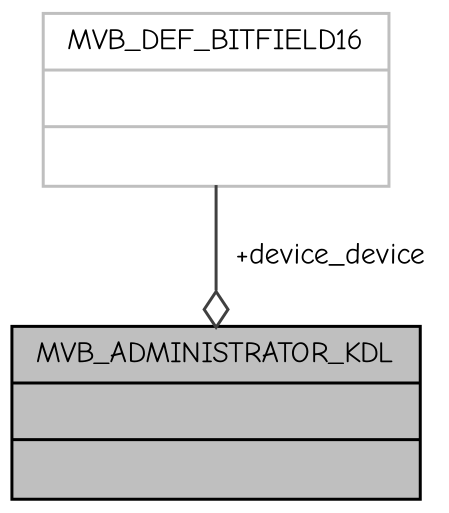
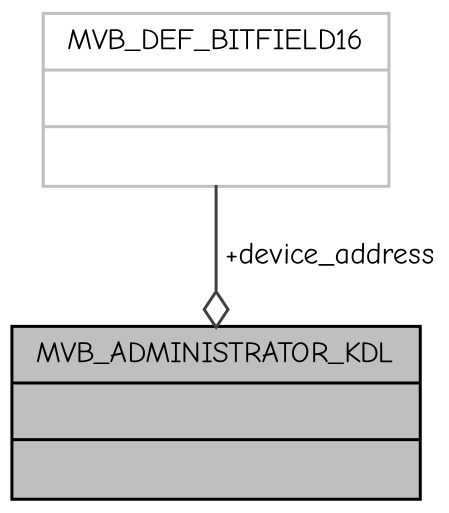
(326, 256) -> (326, 256)
